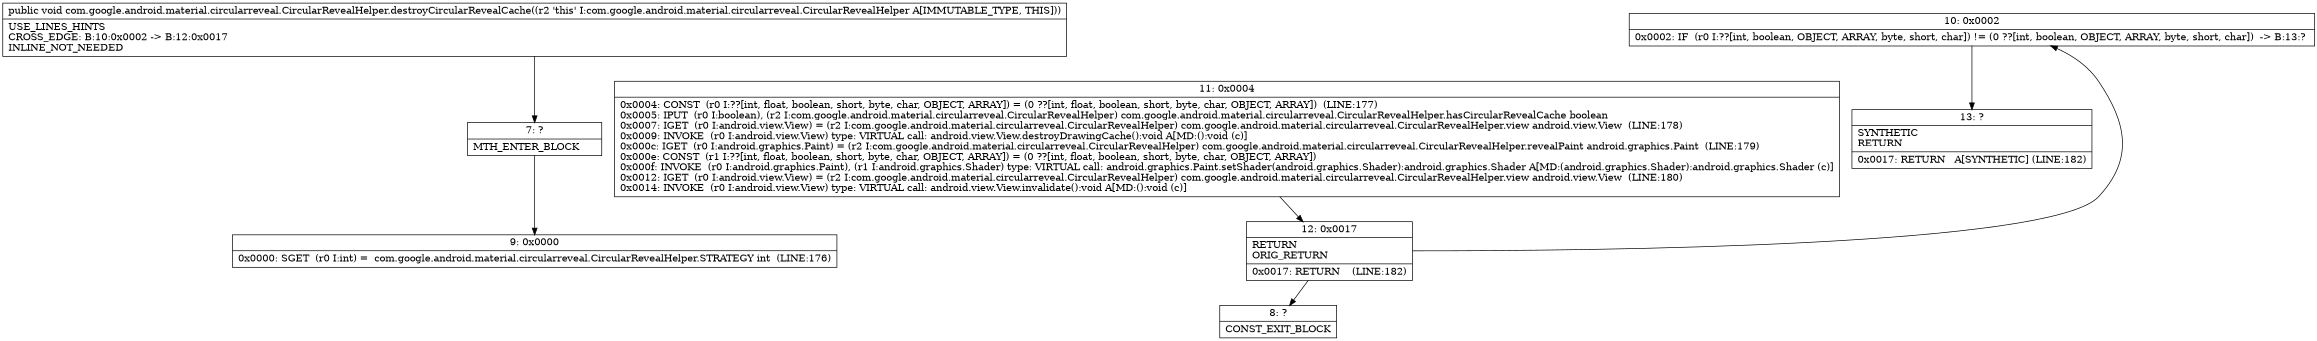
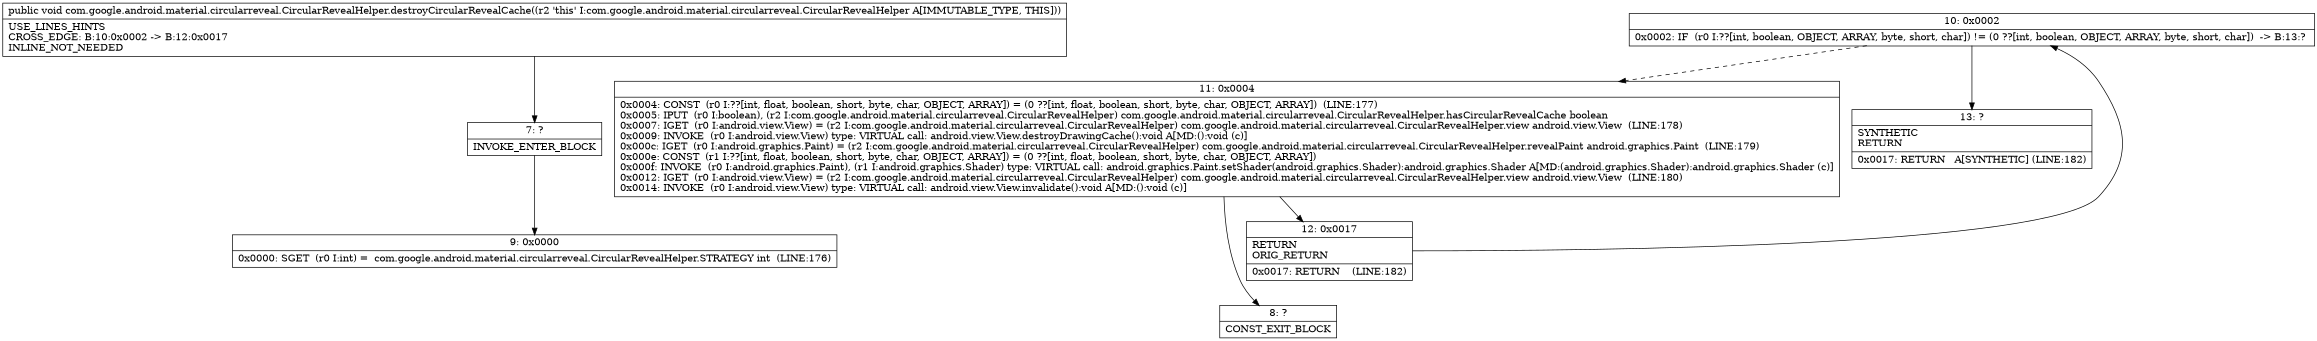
none -> (1746, 63)
(526, 147) -> (535, 147)
(1301, 290) -> (1231, 252)
